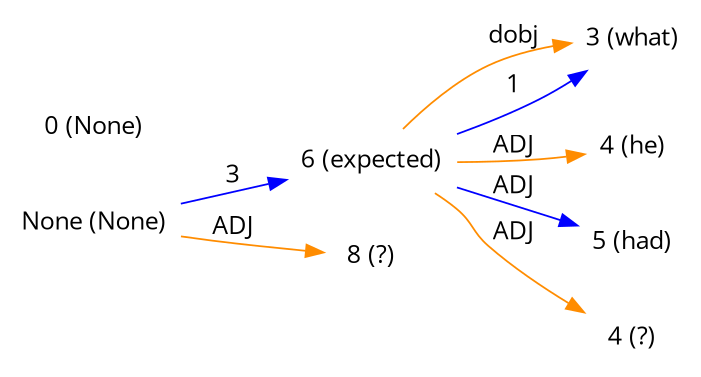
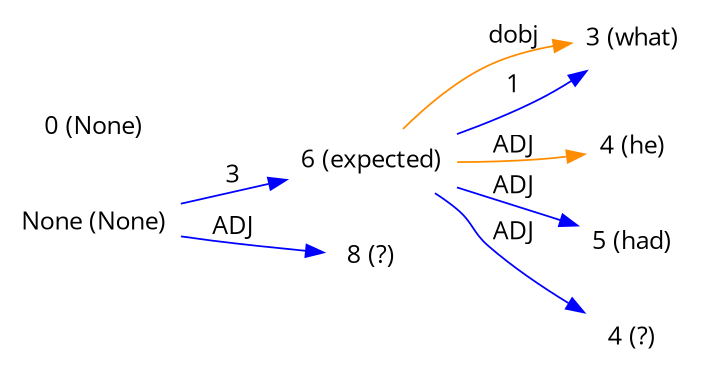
(243, 244) -> (243, 244)
(497, 253) -> (497, 253)
